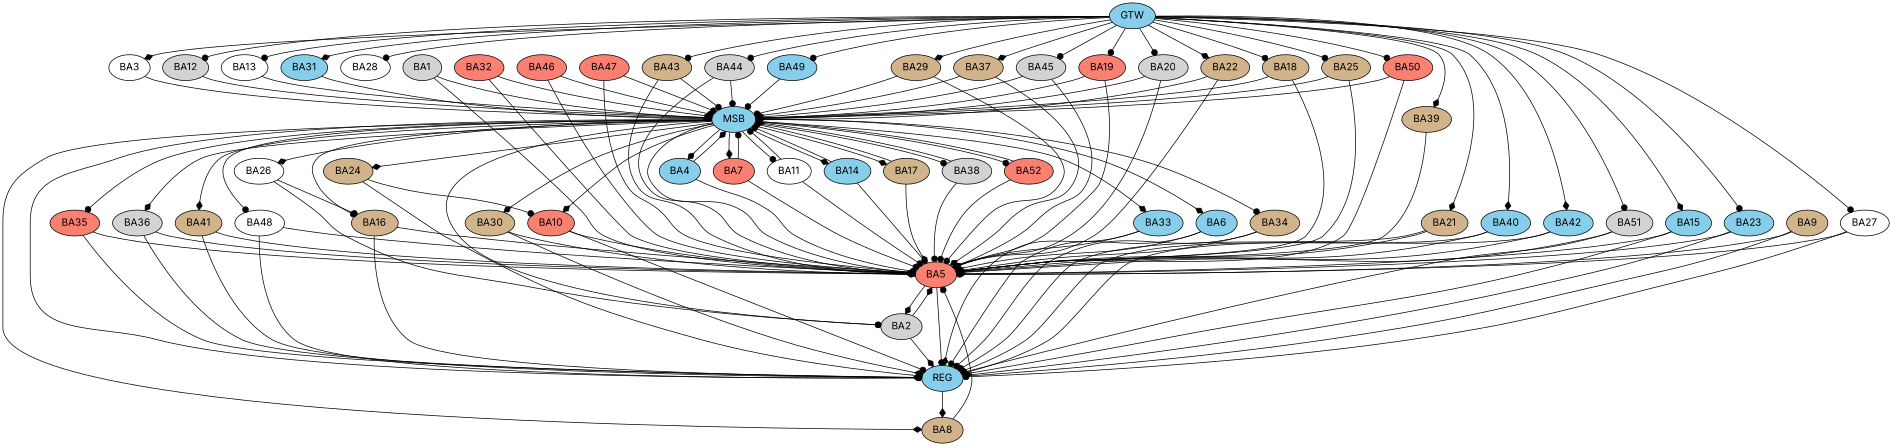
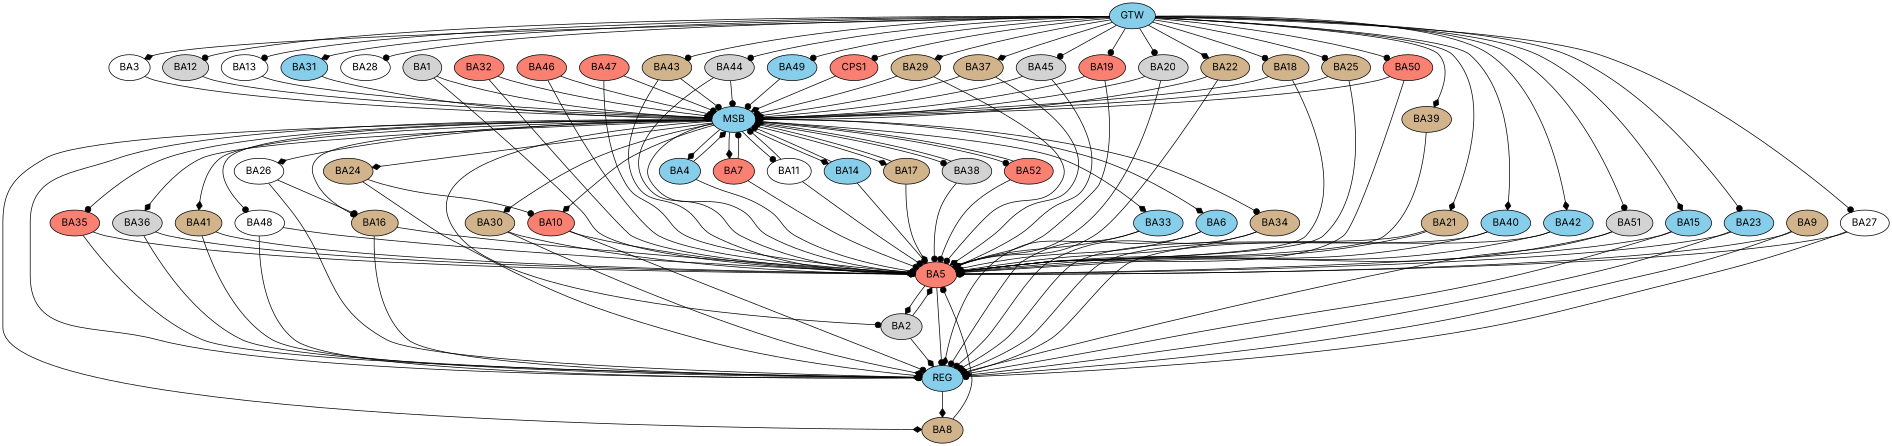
none -> (854, 68)
(577, 295) -> (406, 345)
